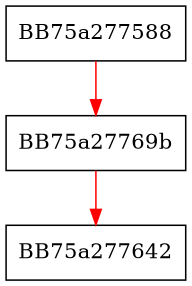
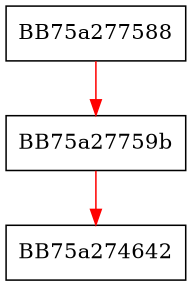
(96, 143) -> (96, 143)
(96, 253) -> (96, 253)
